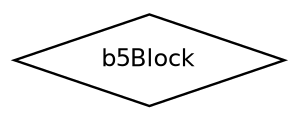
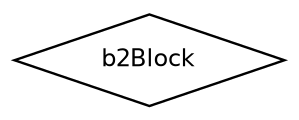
(149, 60) -> (149, 60)
